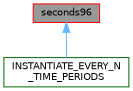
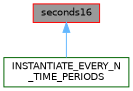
(66, 13) -> (66, 13)
